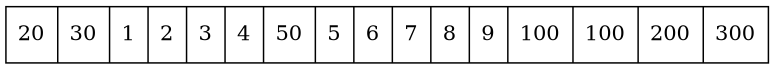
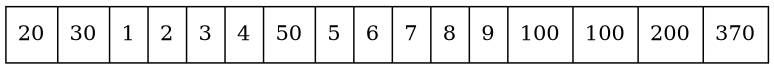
(736, 34) -> (736, 34)
